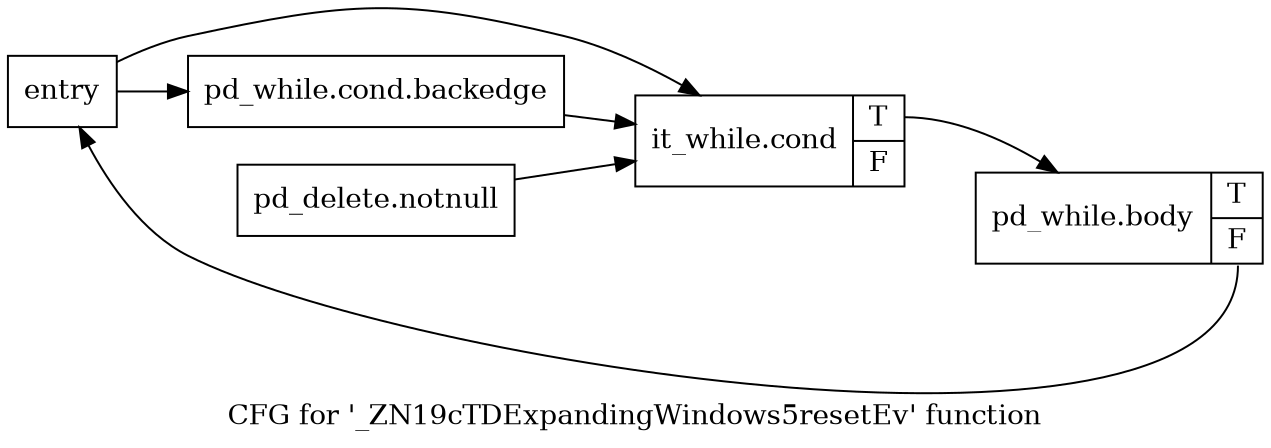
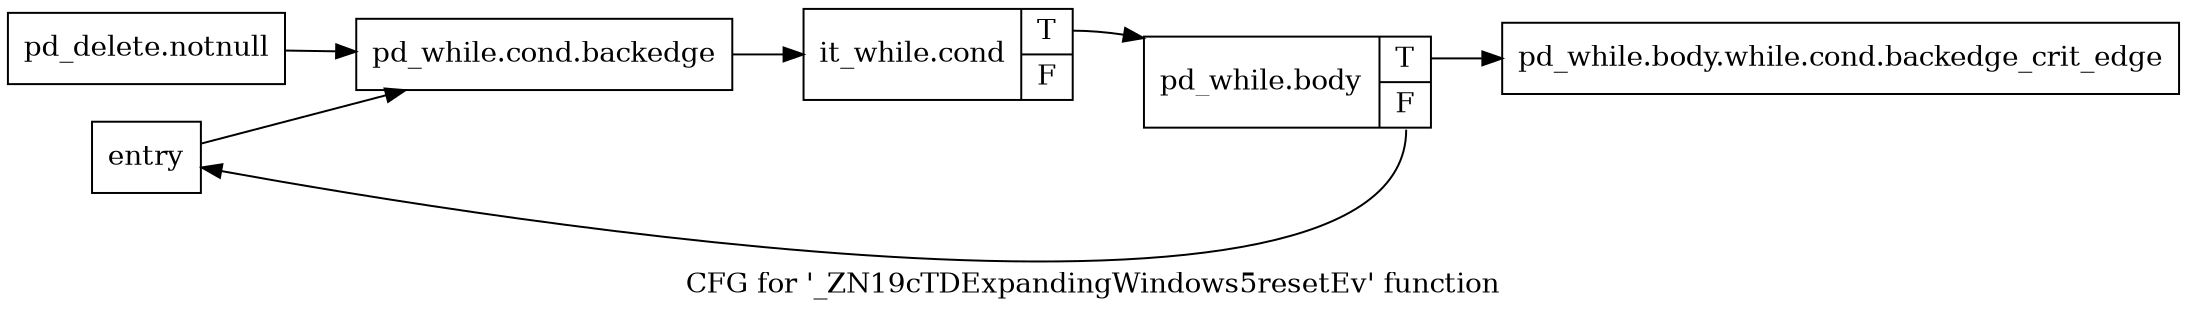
(402, 9) -> none
none -> (1841, 58)
(565, 172) -> (310, 51)
